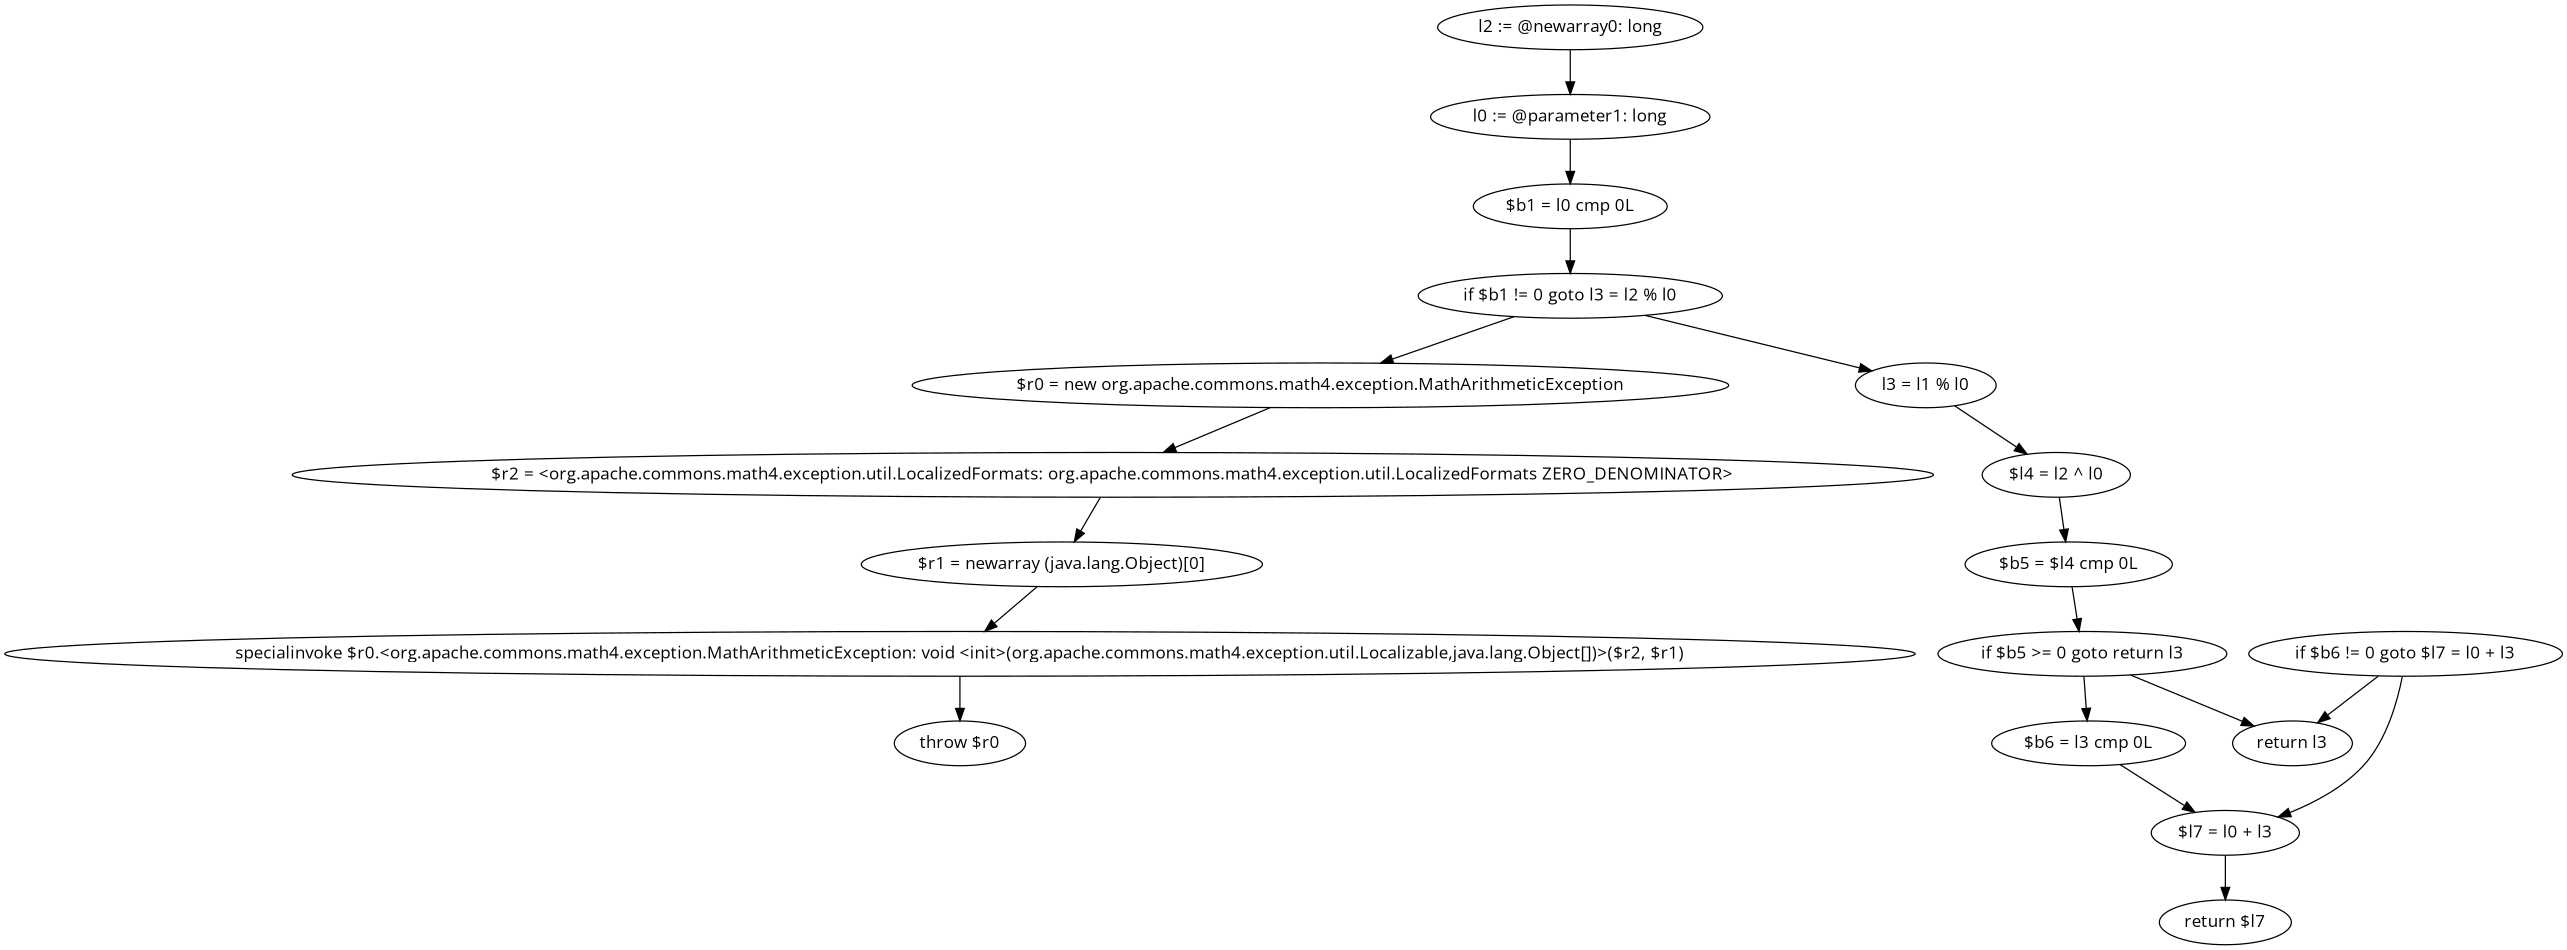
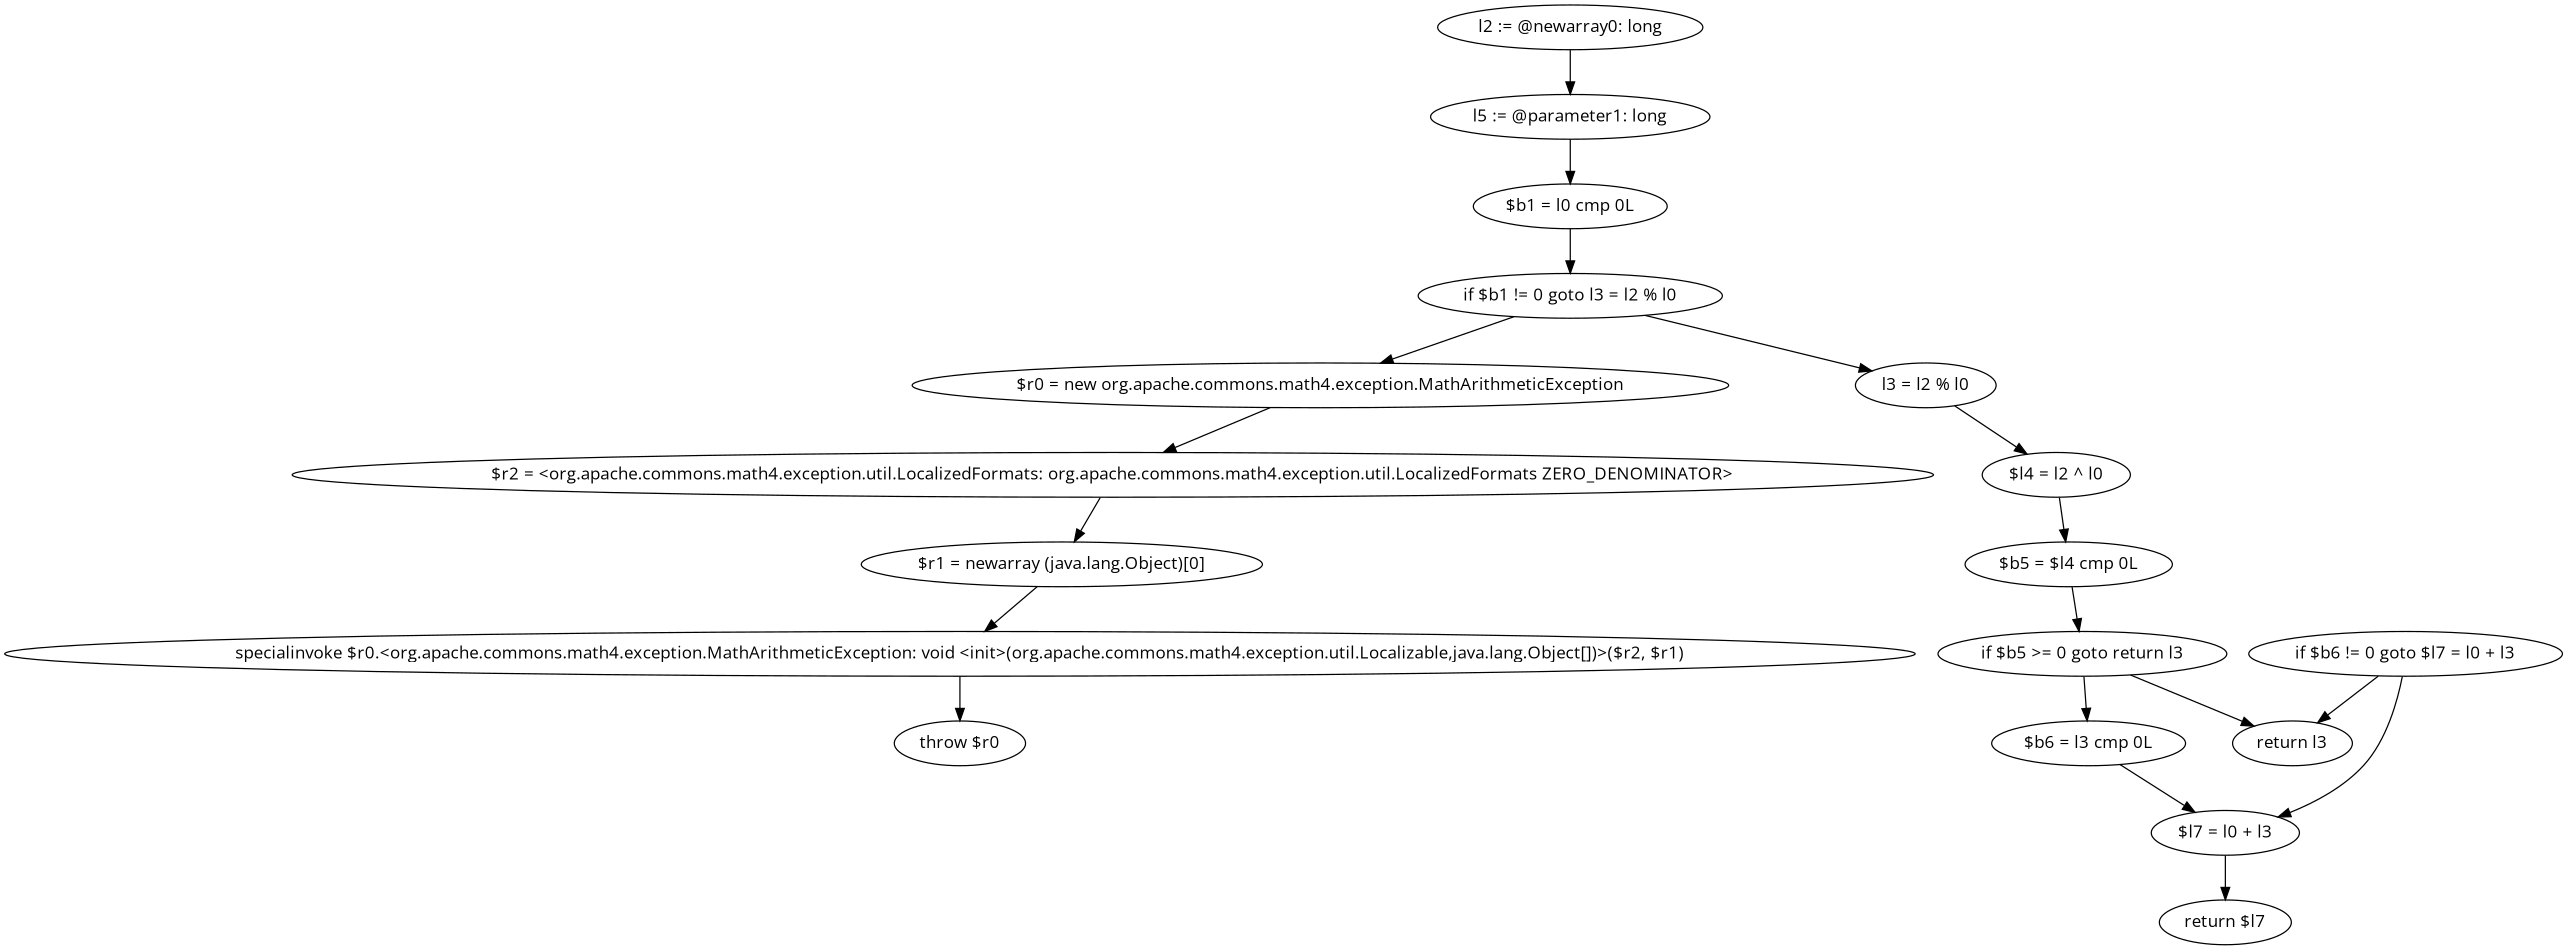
(1570, 117) -> (1570, 117)
(1926, 385) -> (1926, 385)
